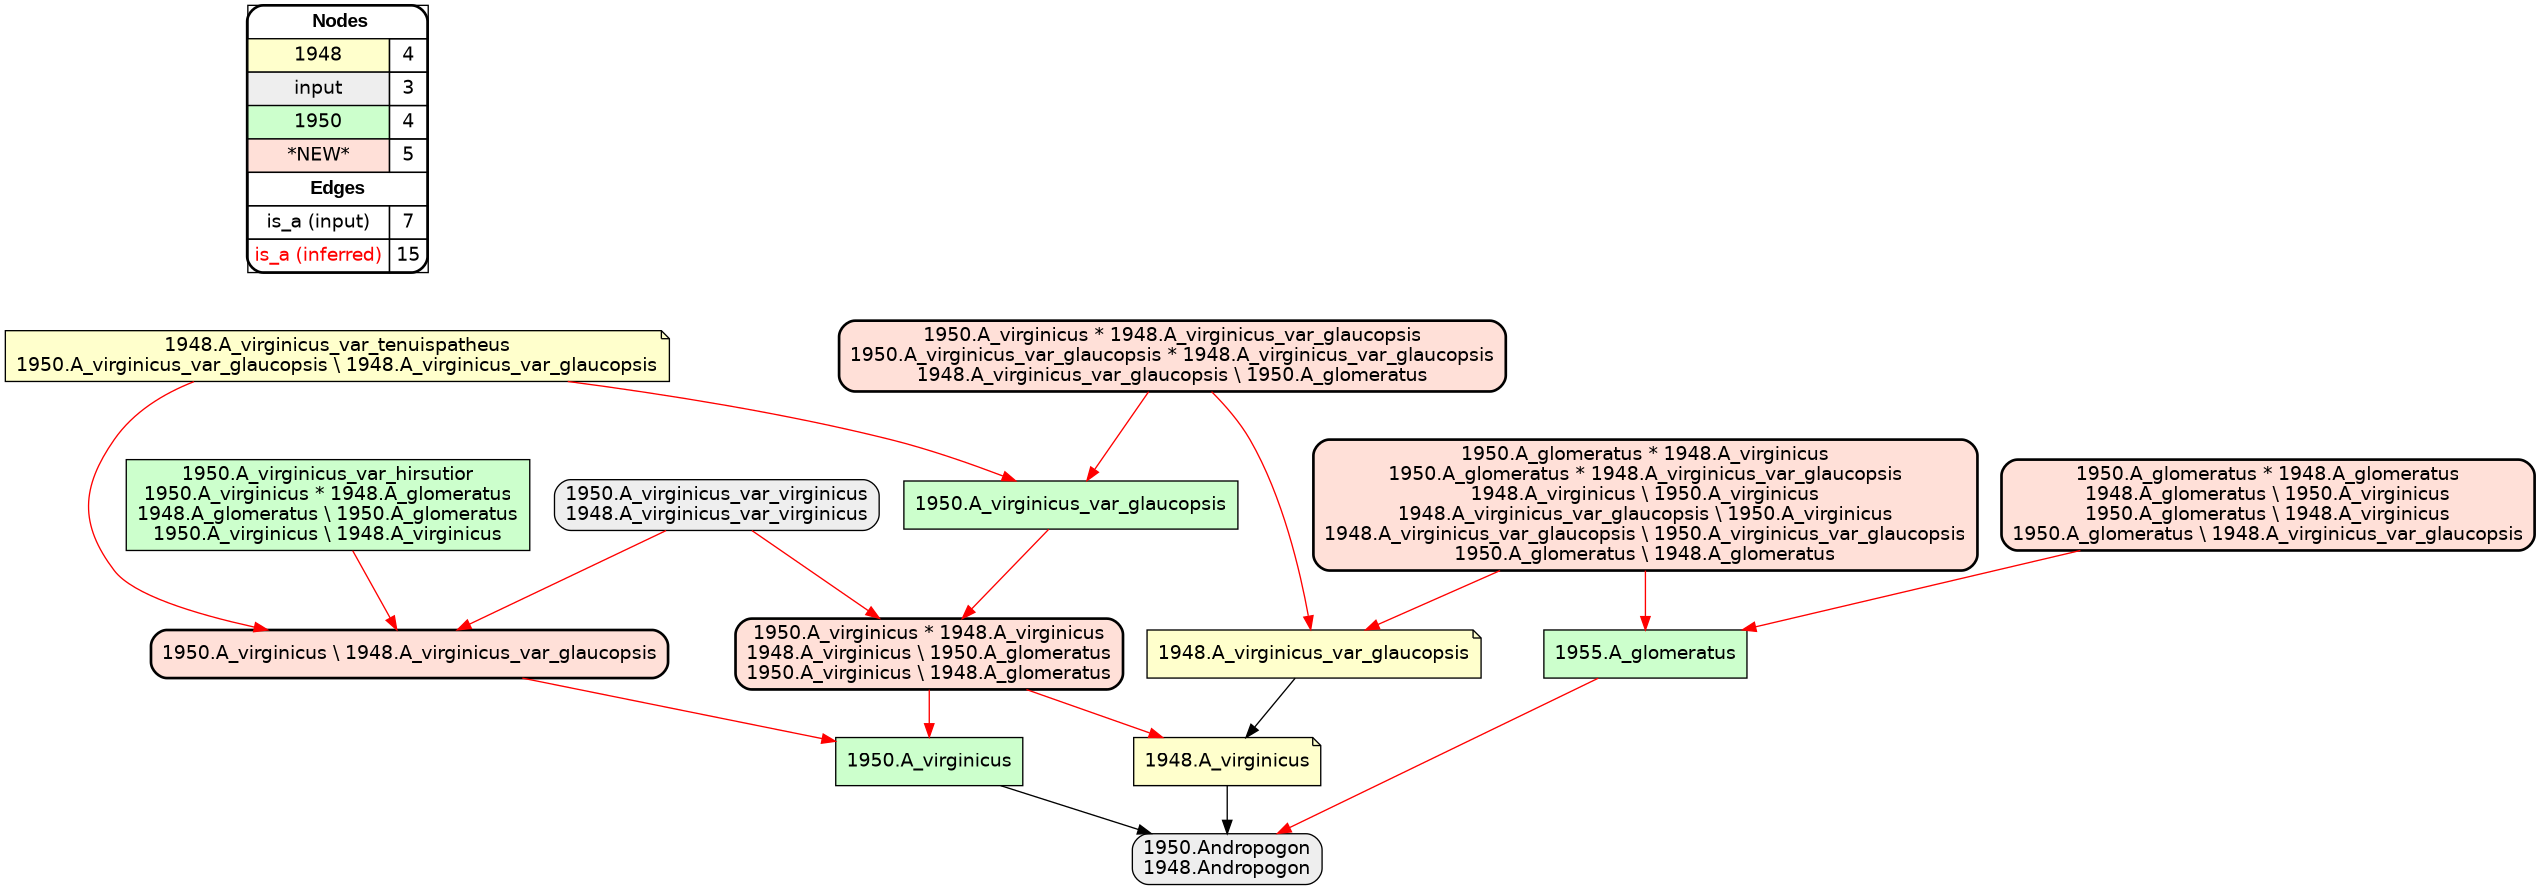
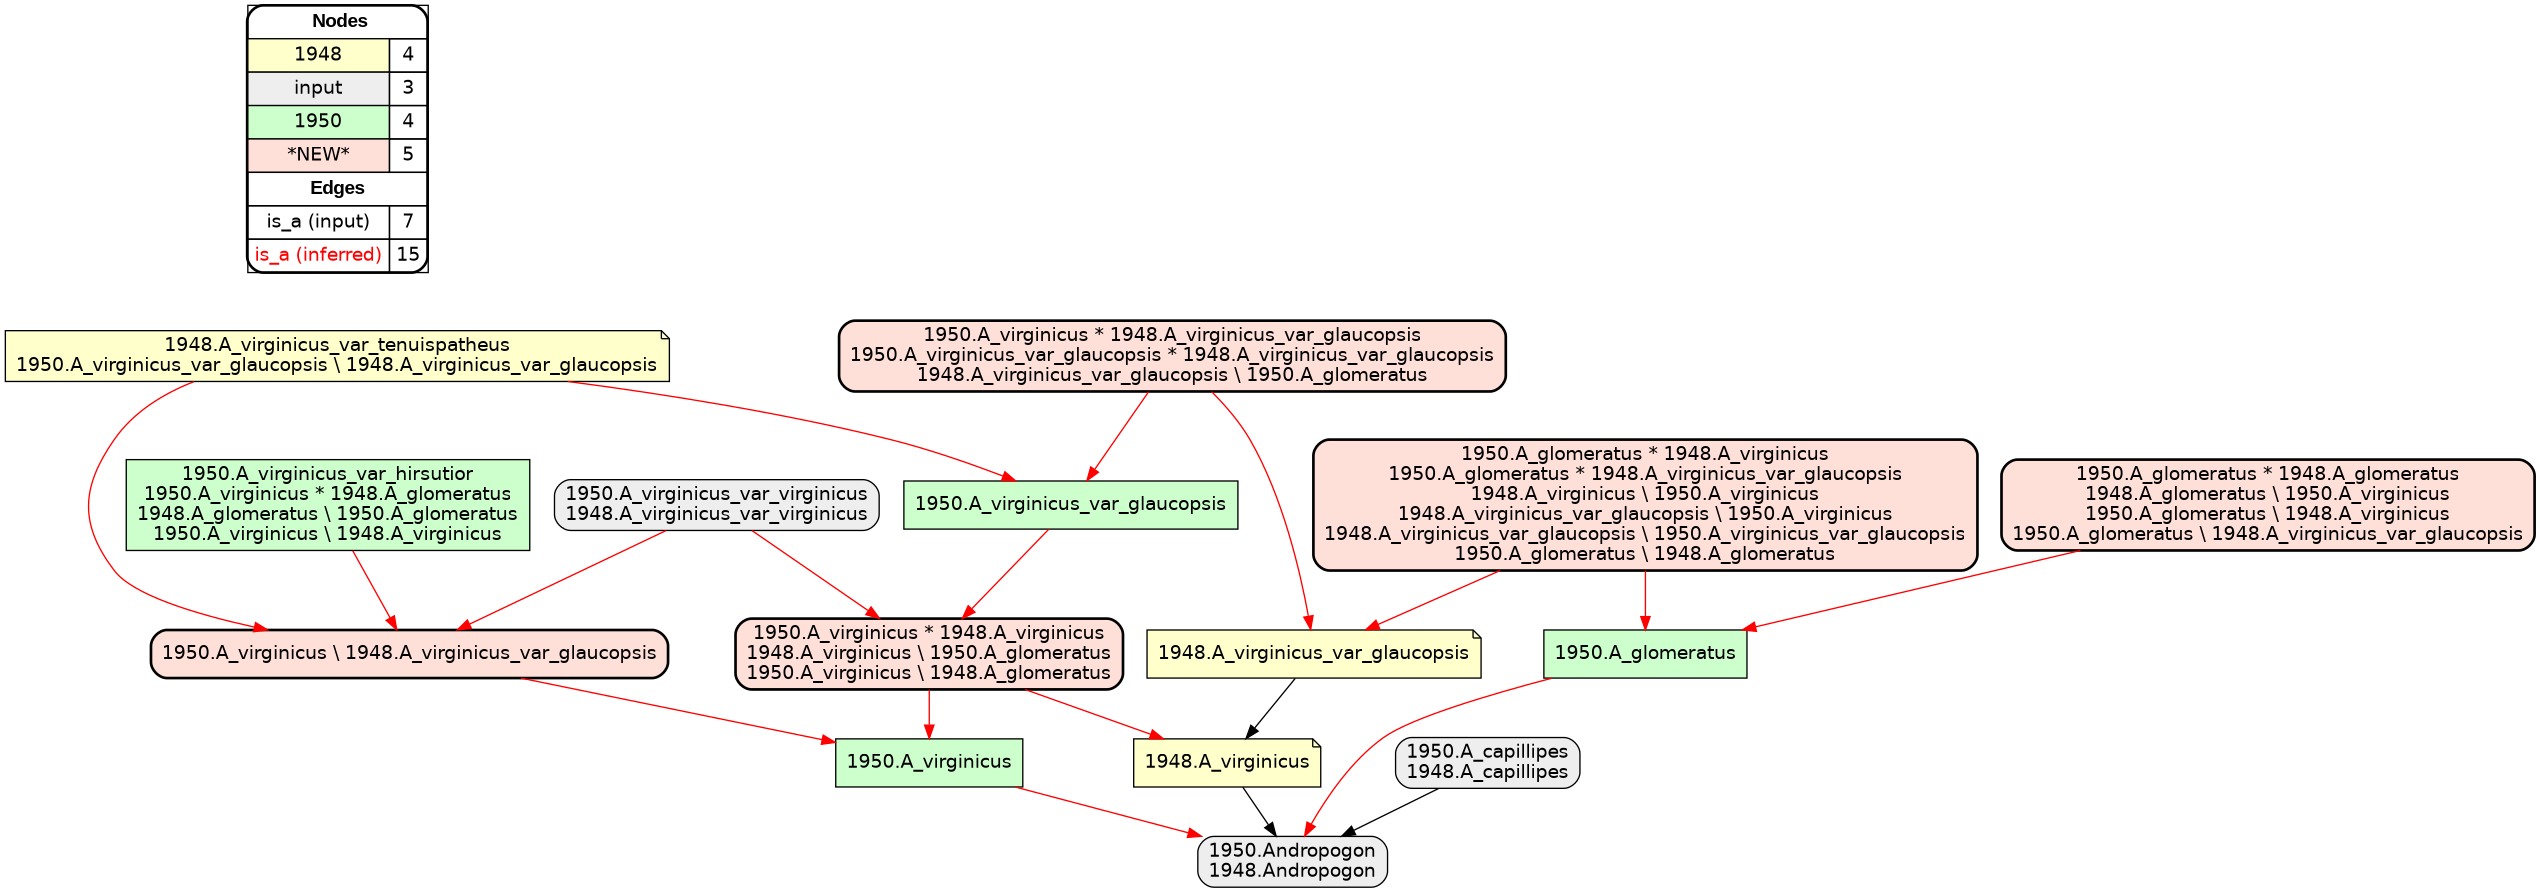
(1645, 654) -> (1645, 654)
none -> (1488, 763)
(1070, 808) -> (1102, 810)
